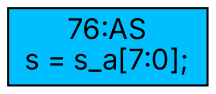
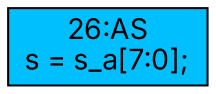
(108, 47) -> (108, 47)
